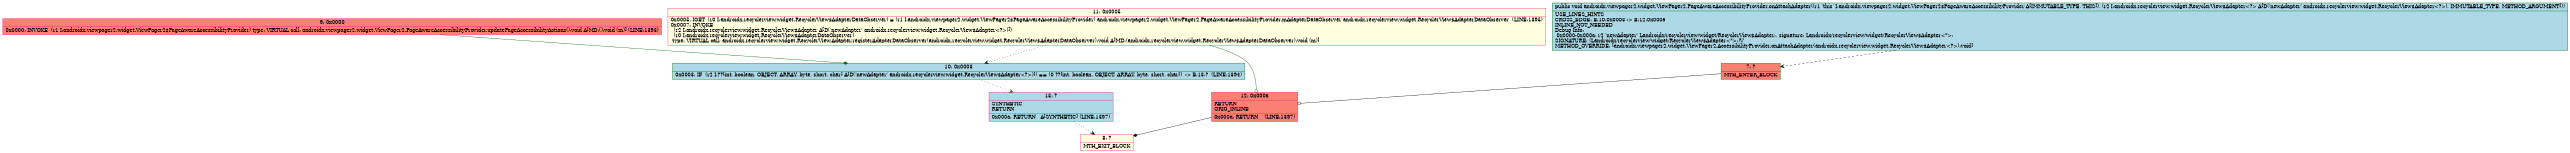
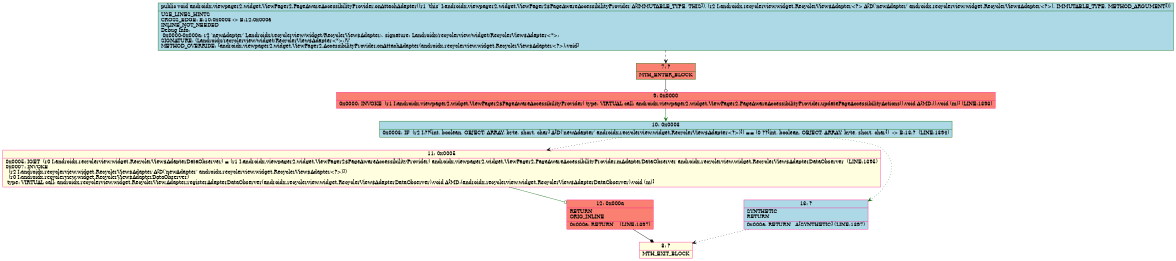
(642, 49) -> (666, 113)
(1017, 54) -> (586, 143)
(1511, 88) -> (666, 84)
